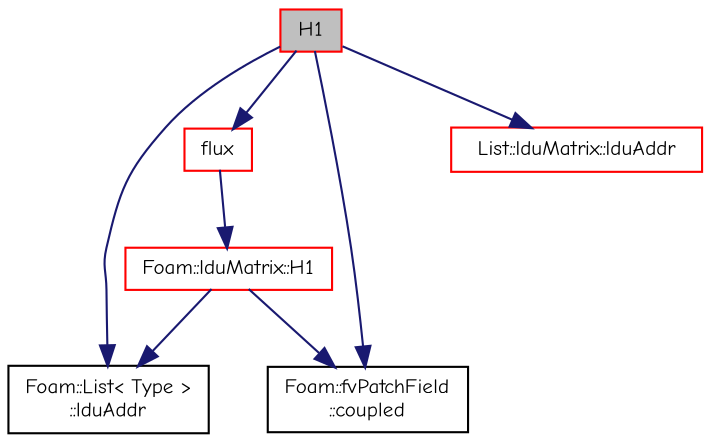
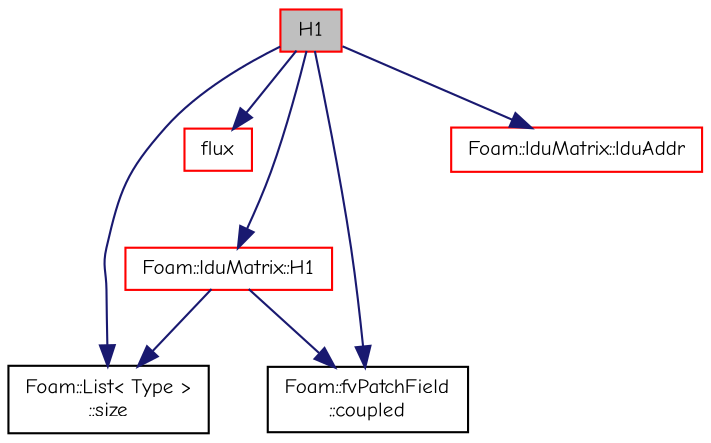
(577, 150) -> (577, 150)
(222, 198) -> (281, 141)
(109, 400) -> (109, 400)
